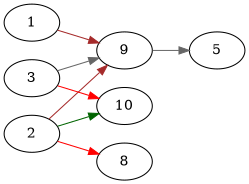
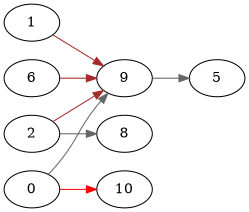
(32, 78) -> (32, 189)
none -> (32, 78)
(73, 121) -> none
(73, 146) -> (71, 134)
